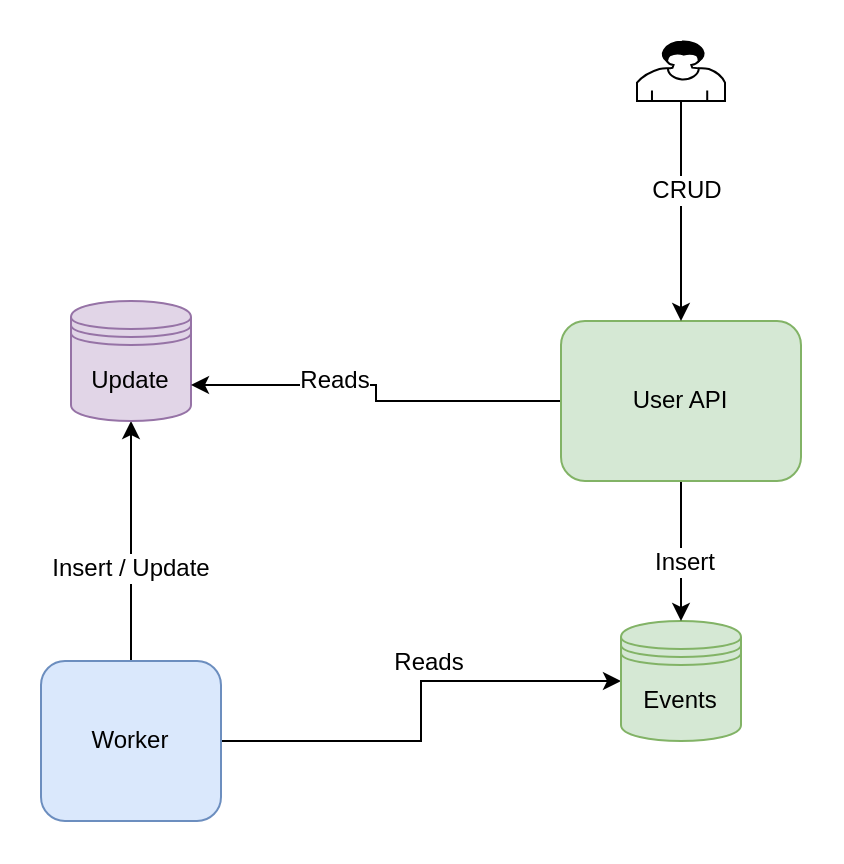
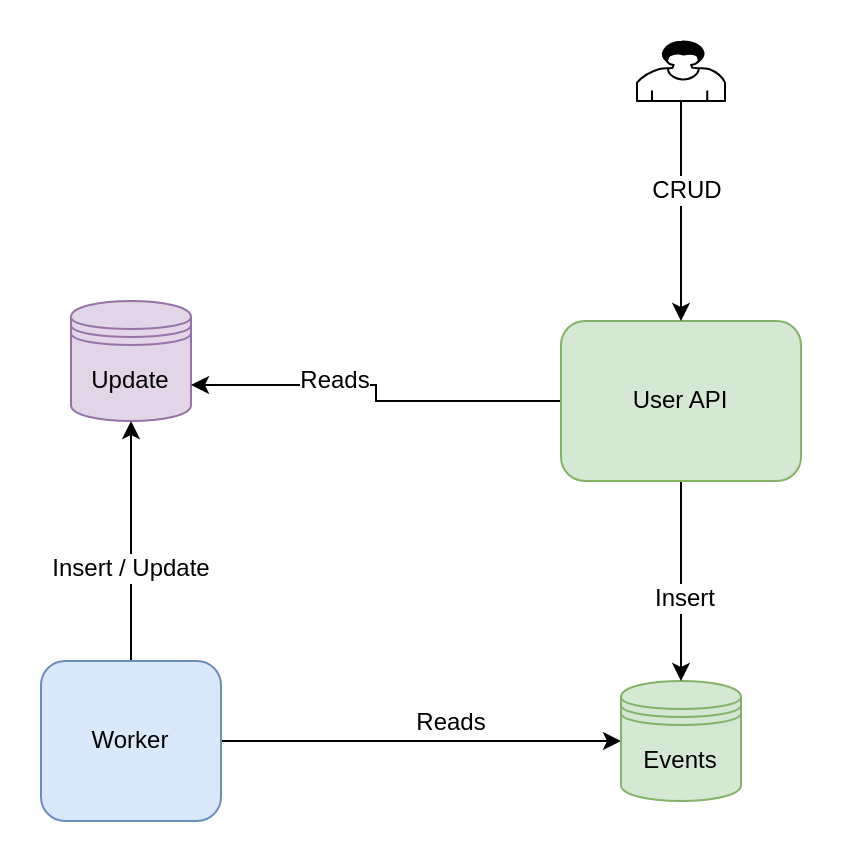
(681, 681) -> (681, 741)
